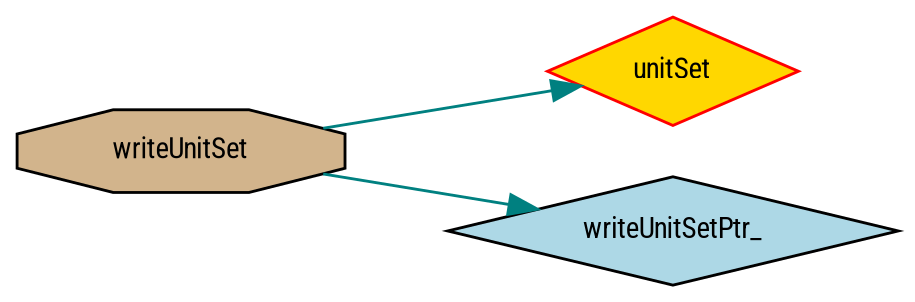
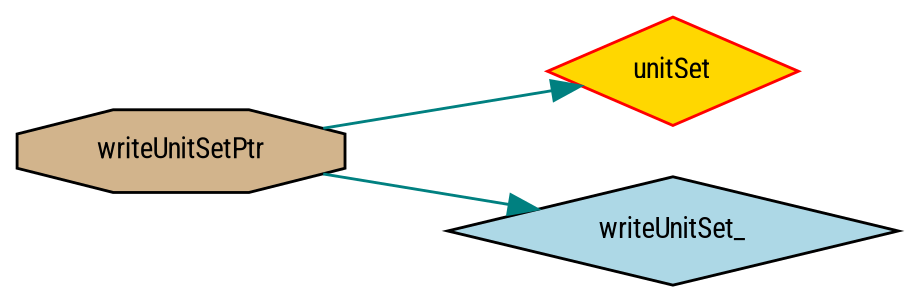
(181, 151) -> (181, 151)
(673, 231) -> (673, 231)
